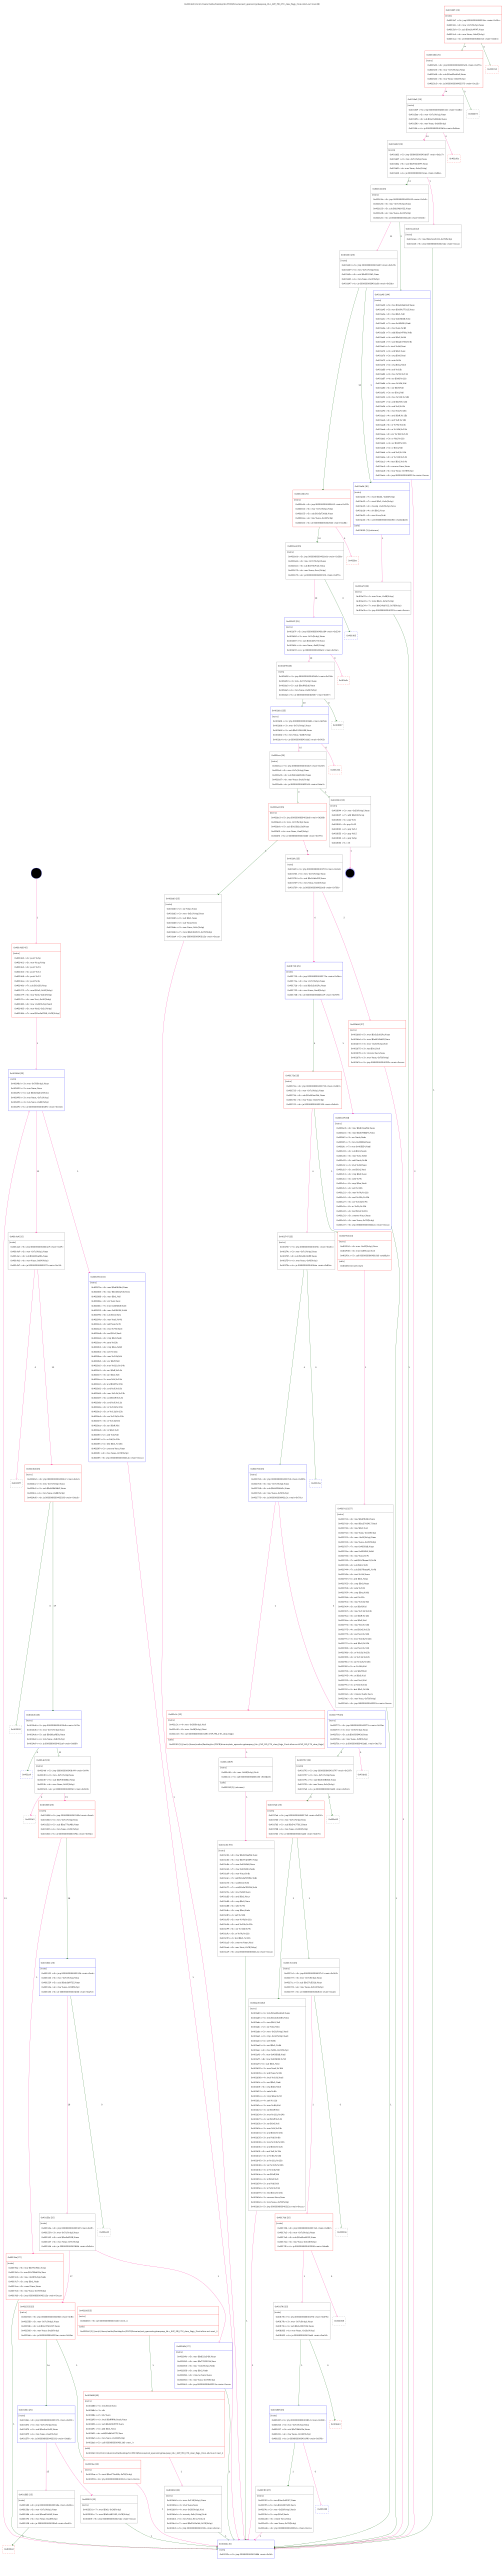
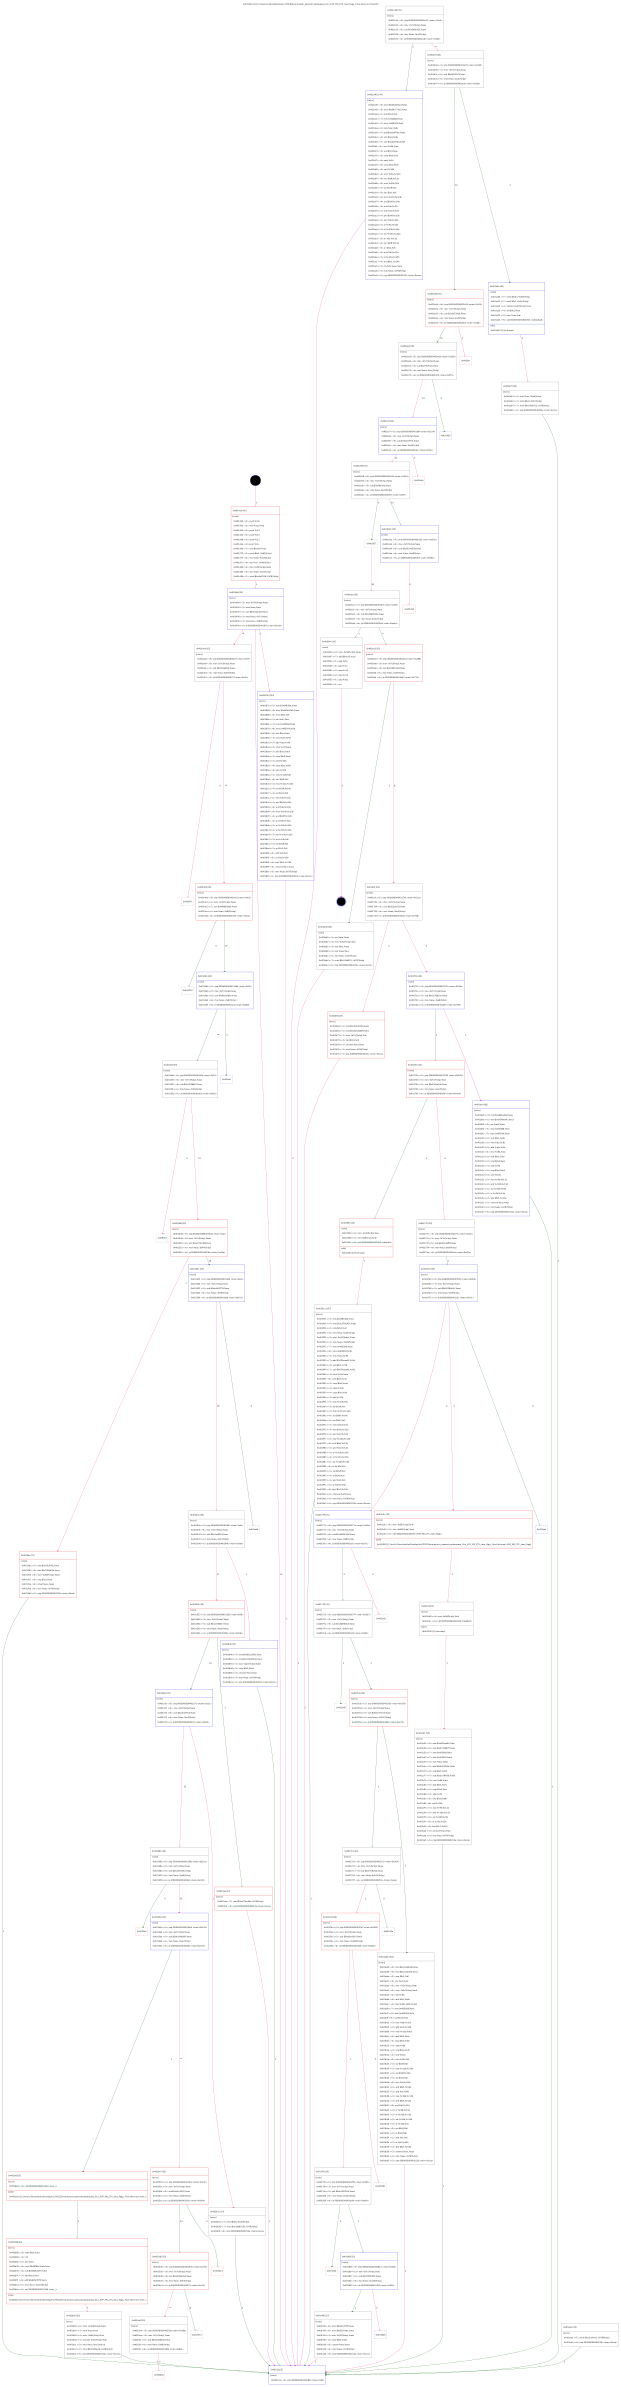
(416, 159) -> none
(299, 747) -> (371, 569)
(311, 1374) -> (497, 1413)
none -> (179, 1931)
